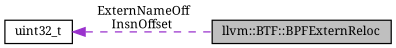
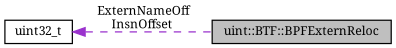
(302, 32) -> (302, 32)
